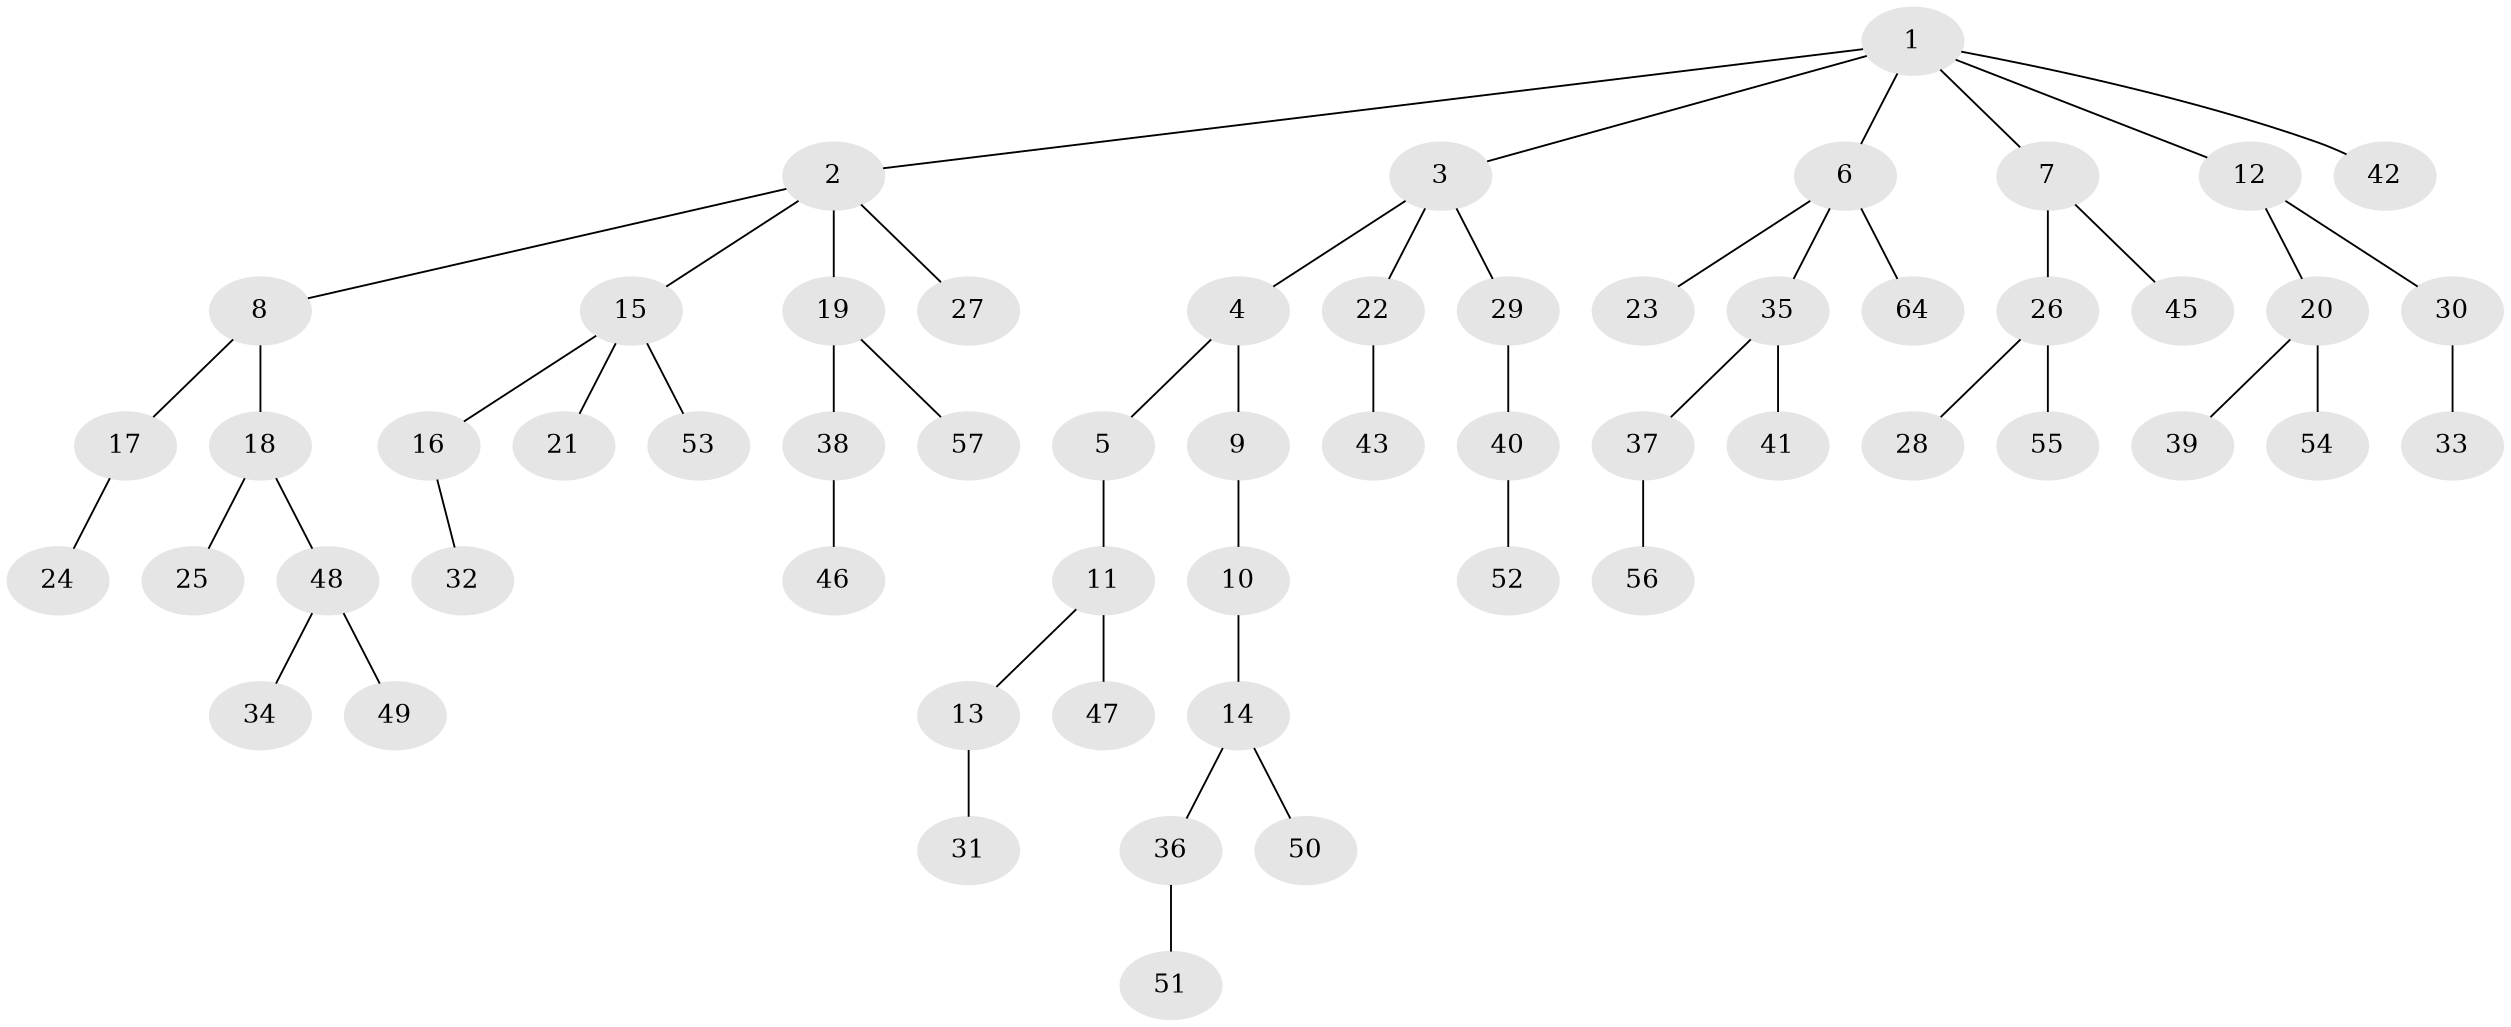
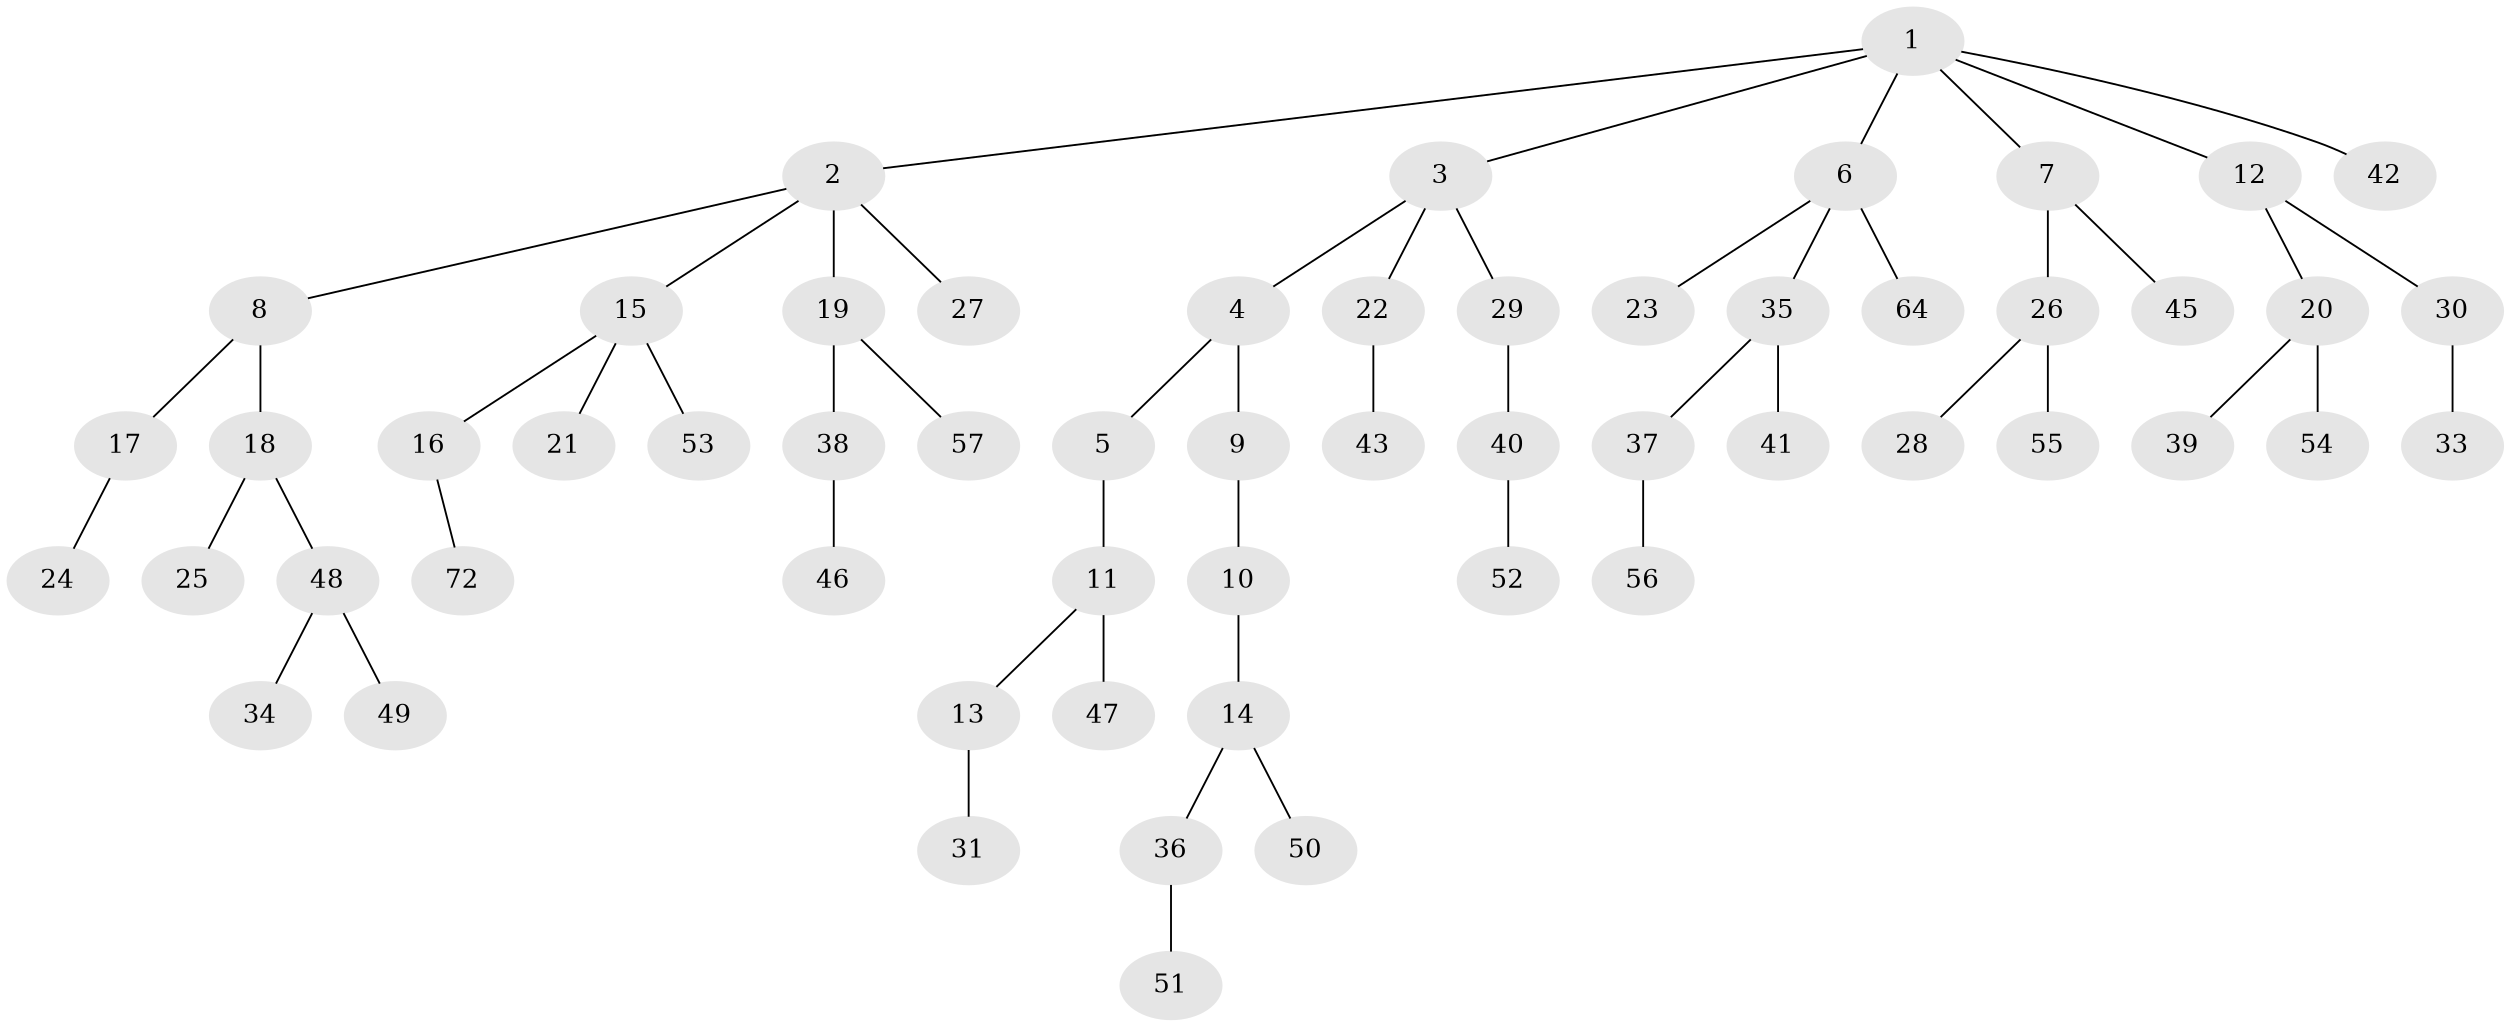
(463, 581) -> (463, 581)
